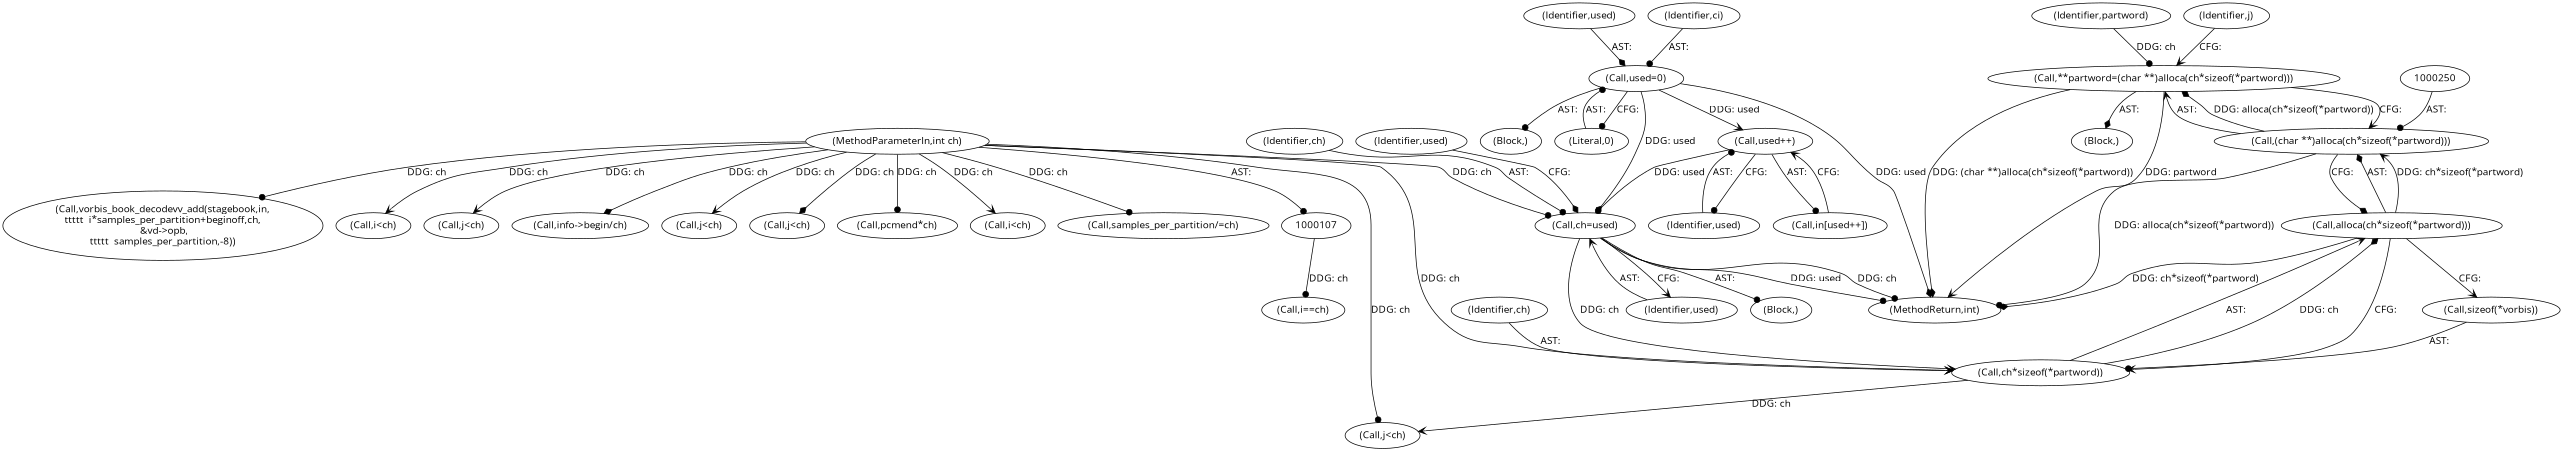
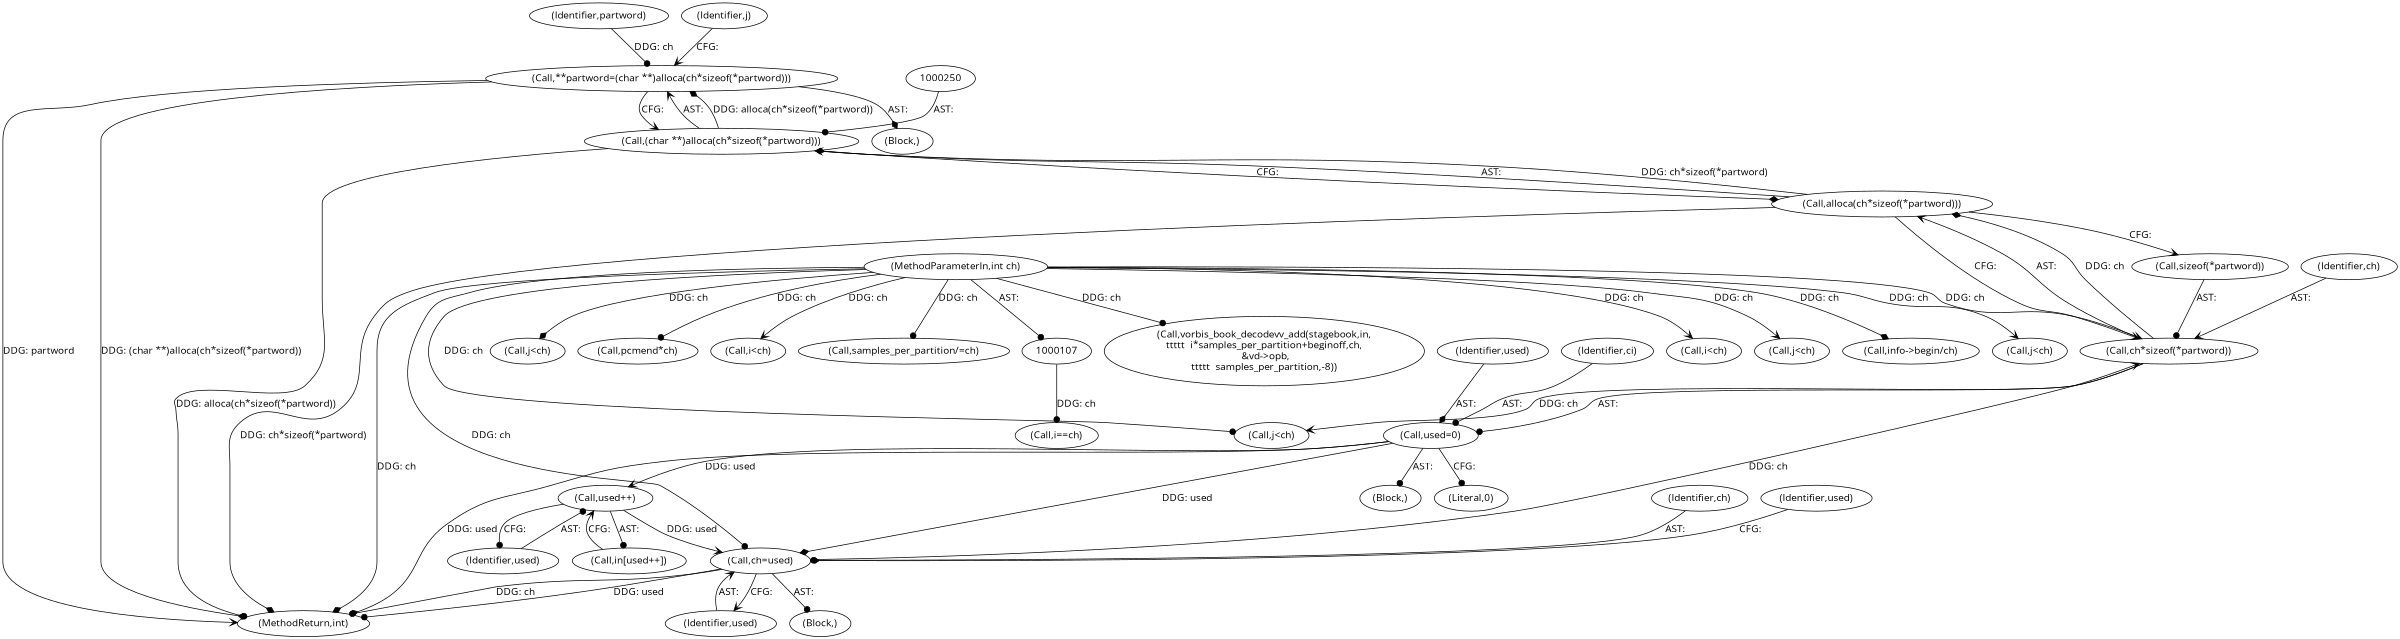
(1585, 107) -> (1811, 390)
(1659, 166) -> (667, 535)
none -> (469, 286)
(2491, 310) -> (2210, 267)
